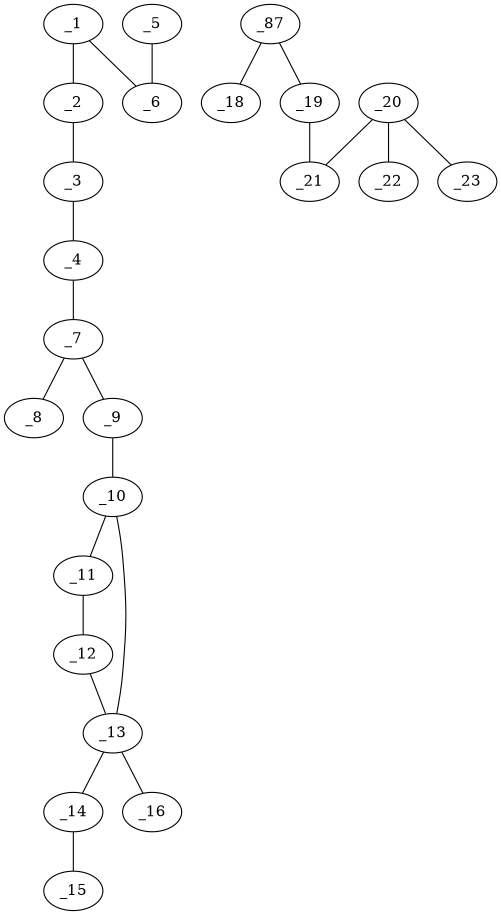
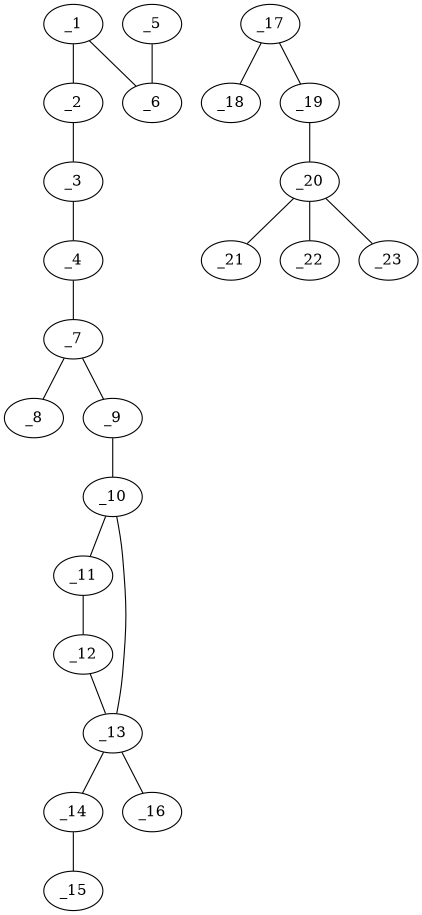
(270, 24) -> (270, 24)
(310, 142) -> (310, 142)
